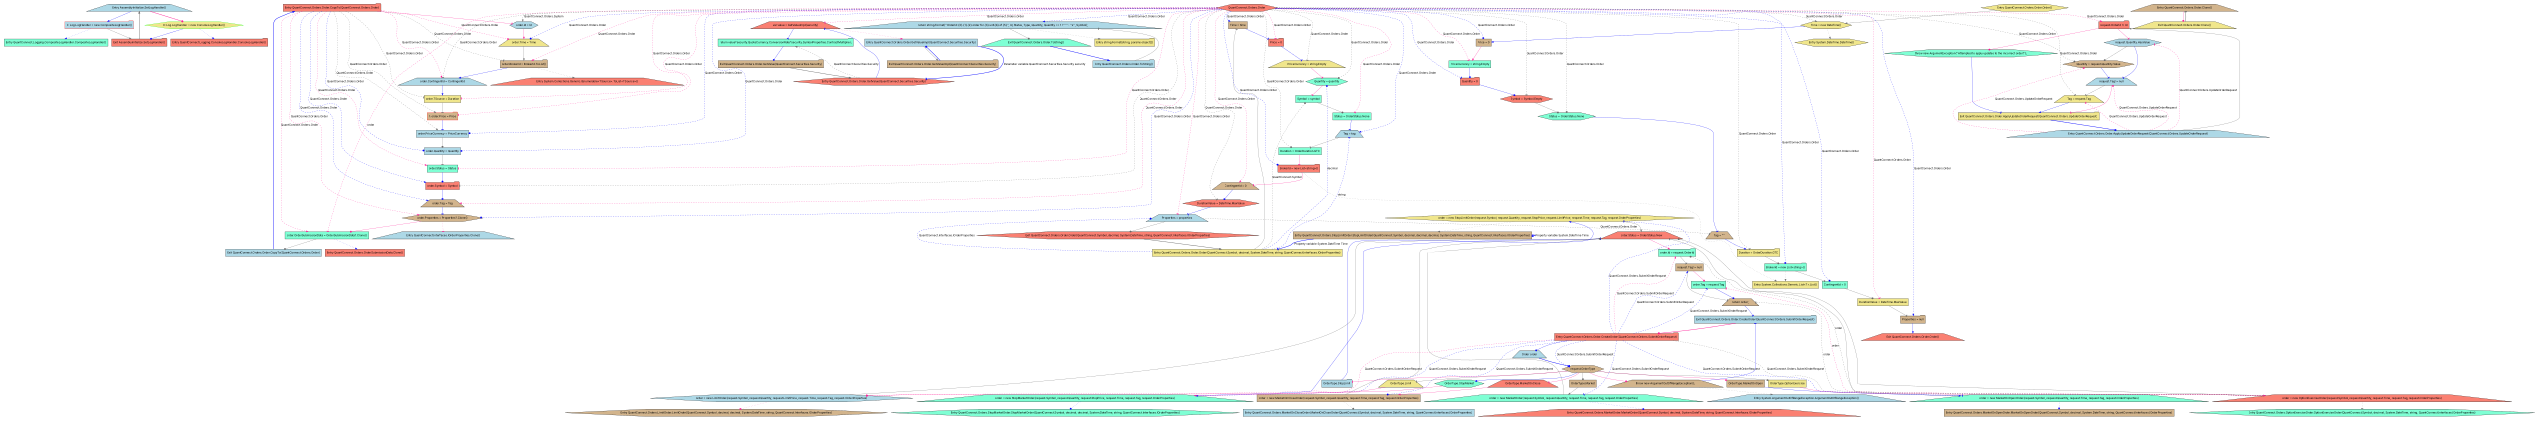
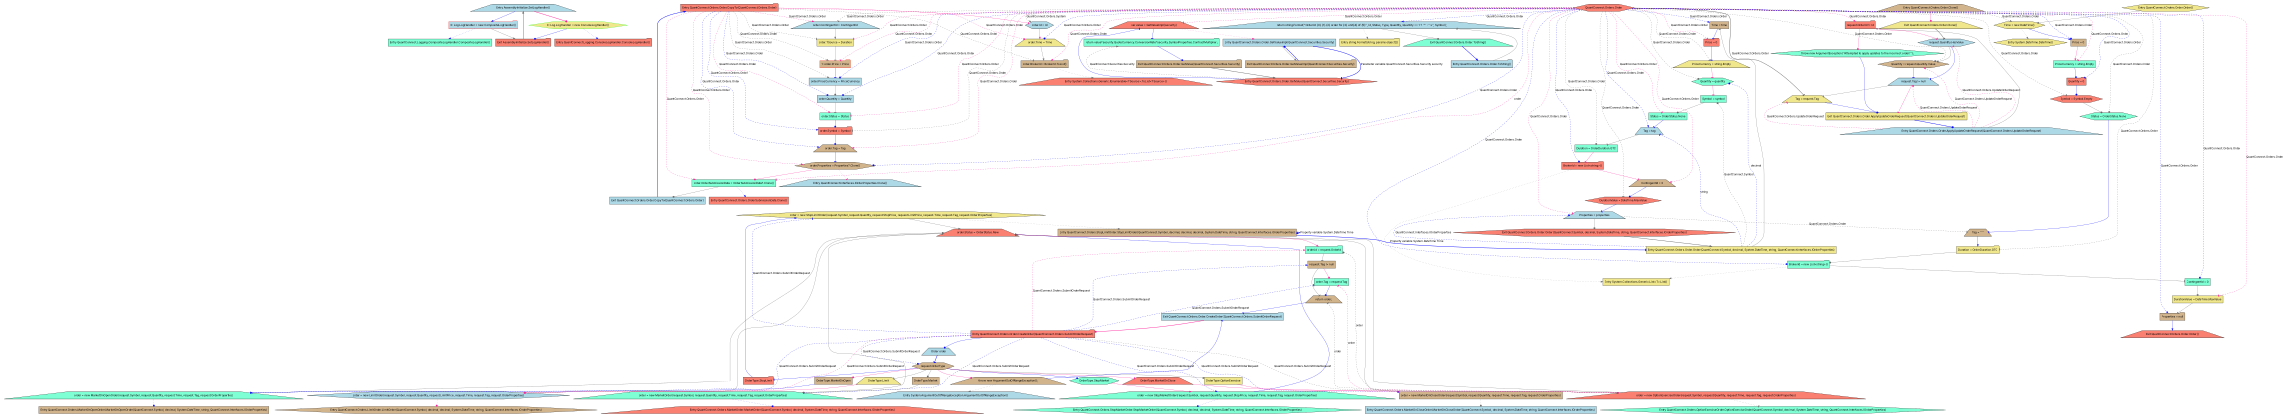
(1893, 15) -> (1731, 30)
(2186, 17) -> (1940, 33)
(484, 73) -> none
(442, 89) -> (835, 33)
(1434, 377) -> (846, 374)
(1337, 384) -> (758, 381)
